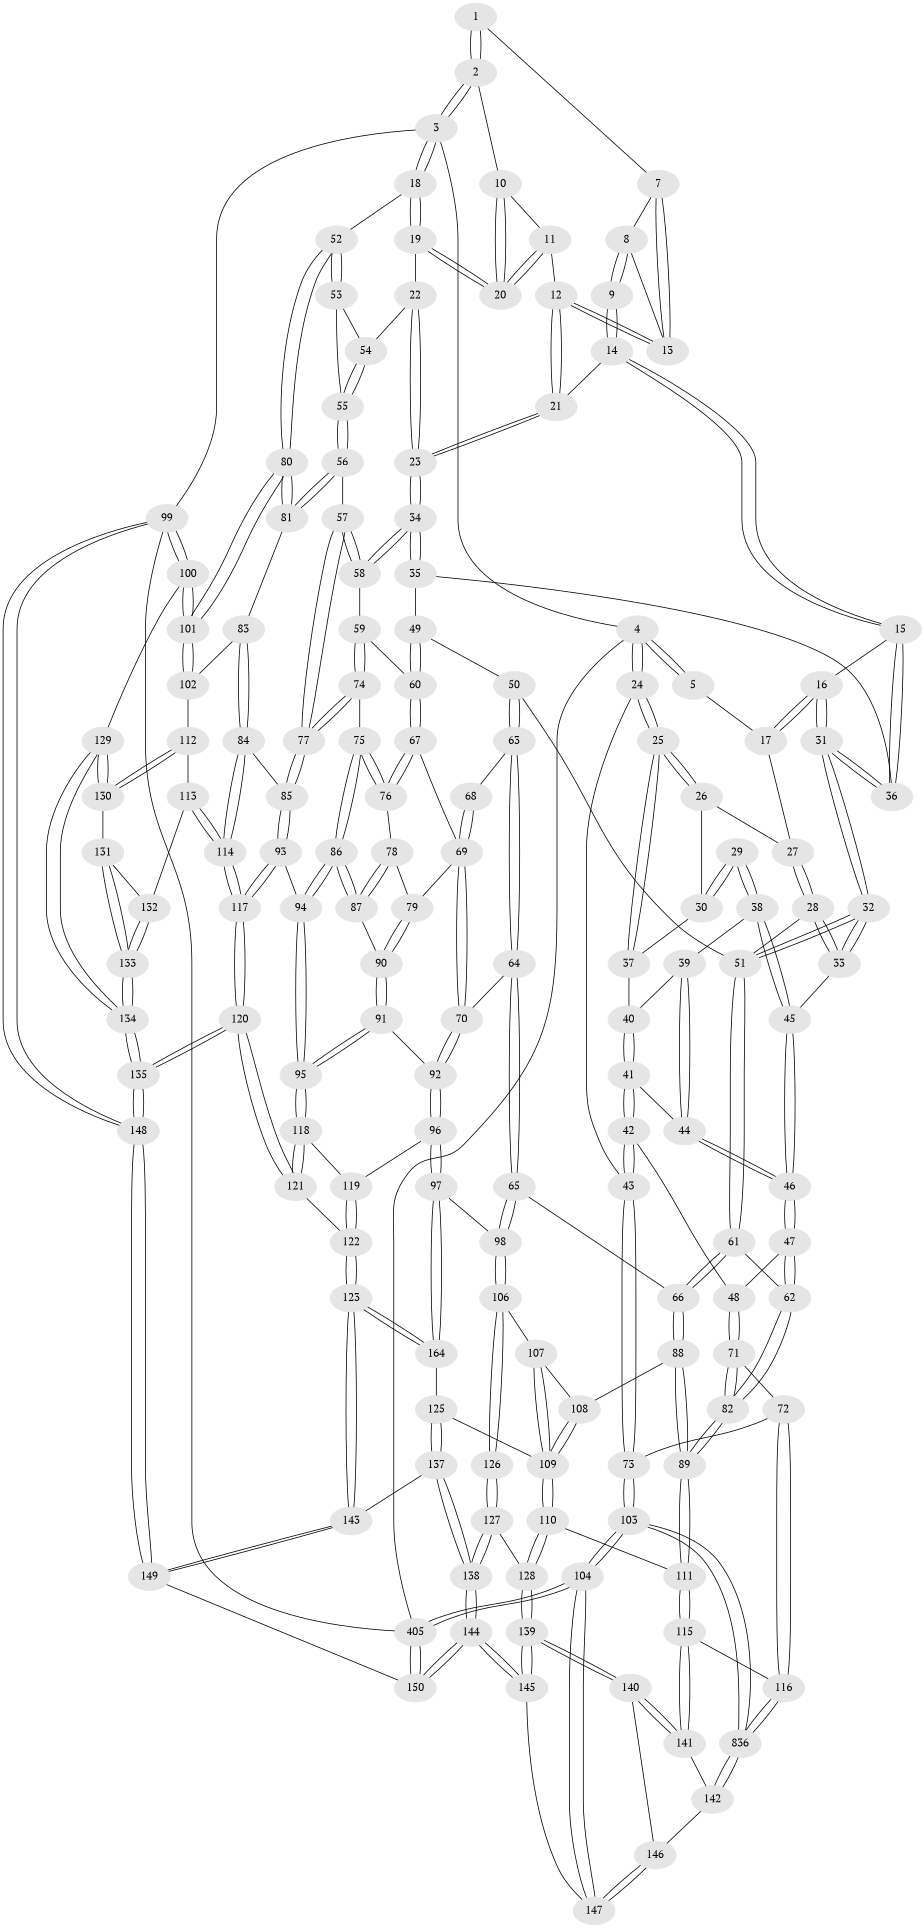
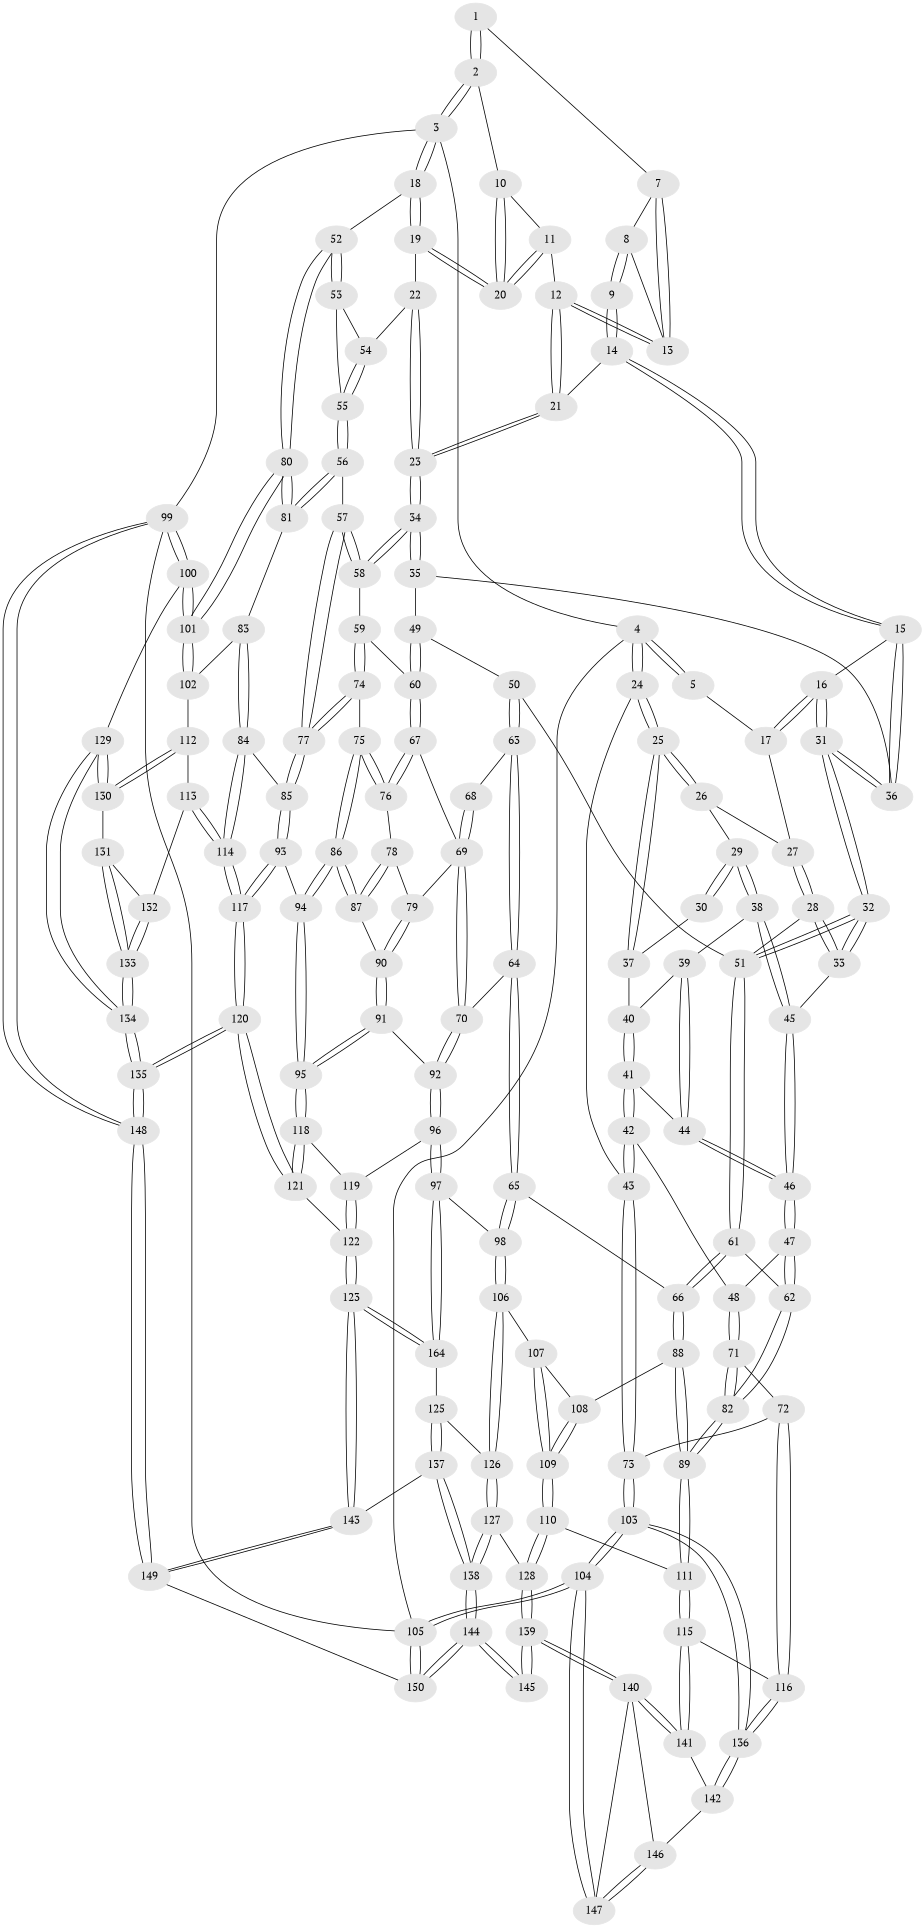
(702, 852) -> (719, 825)
(484, 1434) -> (464, 1437)
(415, 1632) -> (415, 1632)
(740, 1744) -> (740, 1744)
(538, 1806) -> (612, 1799)
